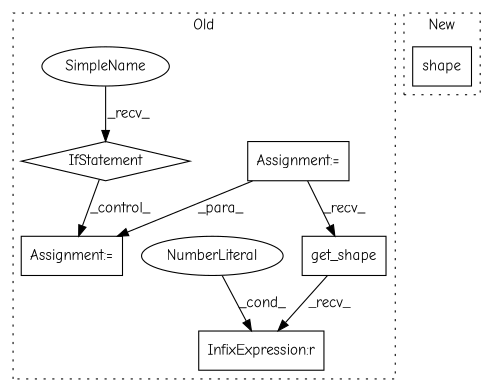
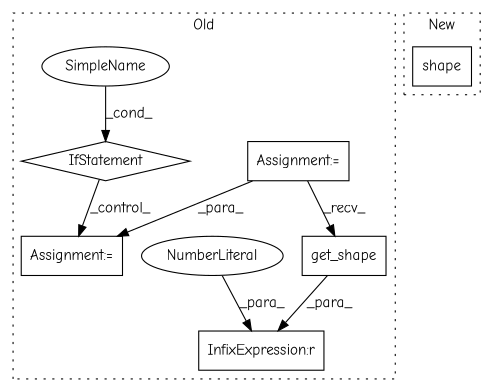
(129, 114) -> (129, 114)
(262, 303) -> (262, 303)
(330, 303) -> (330, 303)
